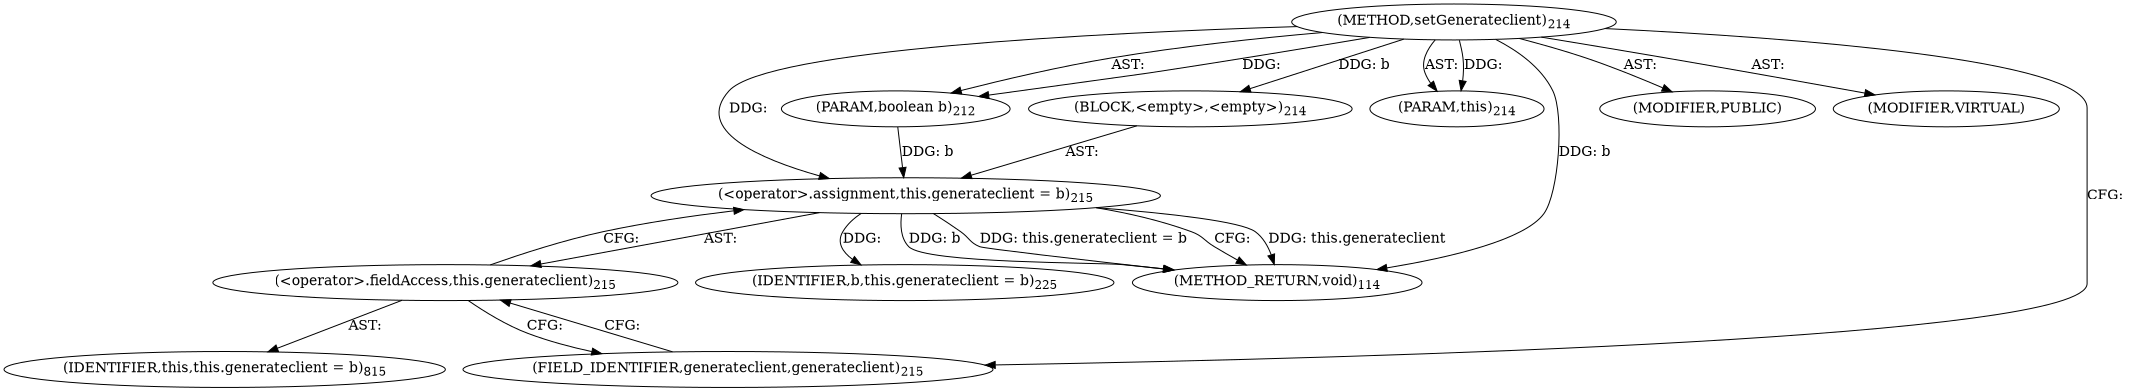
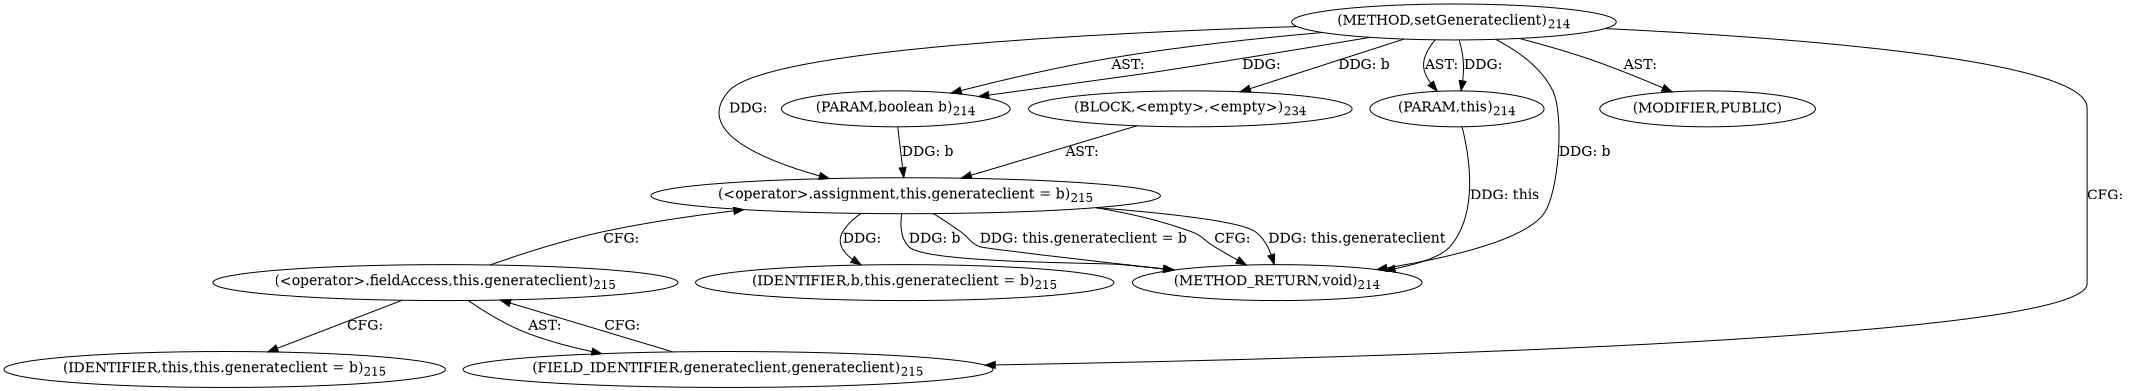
(964, 107) -> (964, 107)
(1295, 107) -> (1295, 107)
(1946, 109) -> none
none -> (1465, 218)
(680, 238) -> none
(1046, 281) -> (1046, 281)
(1369, 281) -> (1369, 281)
(367, 326) -> (367, 326)
(547, 326) -> (547, 326)
(375, 368) -> (375, 368)
